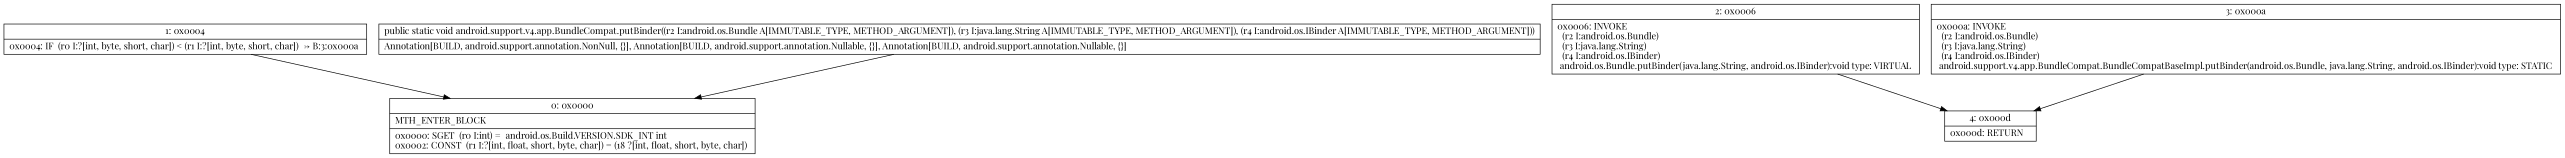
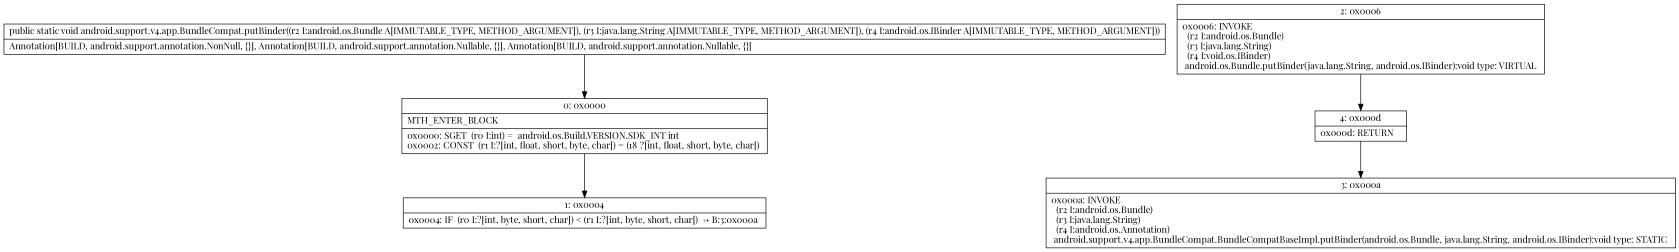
(1609, 56) -> (1226, 56)
(1988, 56) -> (1111, 230)
(347, 76) -> (585, 172)
(2092, 91) -> (1361, 156)
